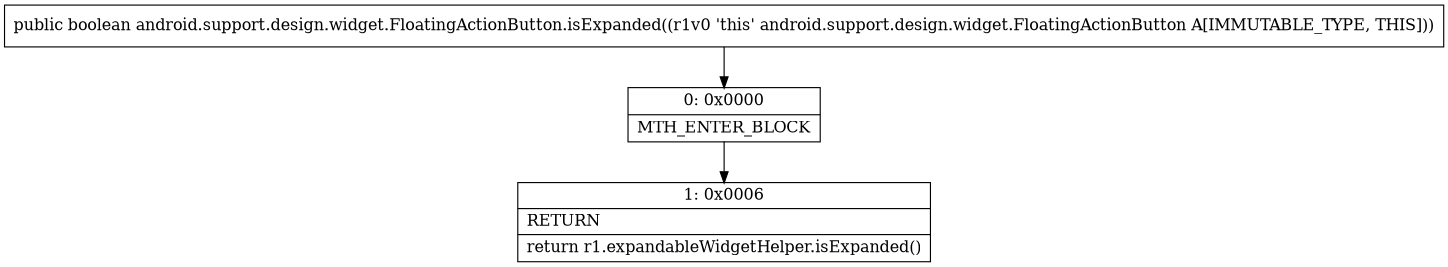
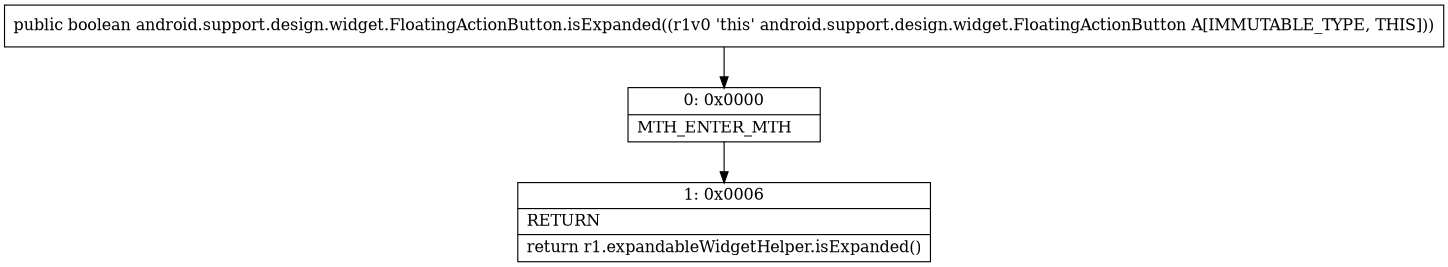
(724, 128) -> (715, 128)
